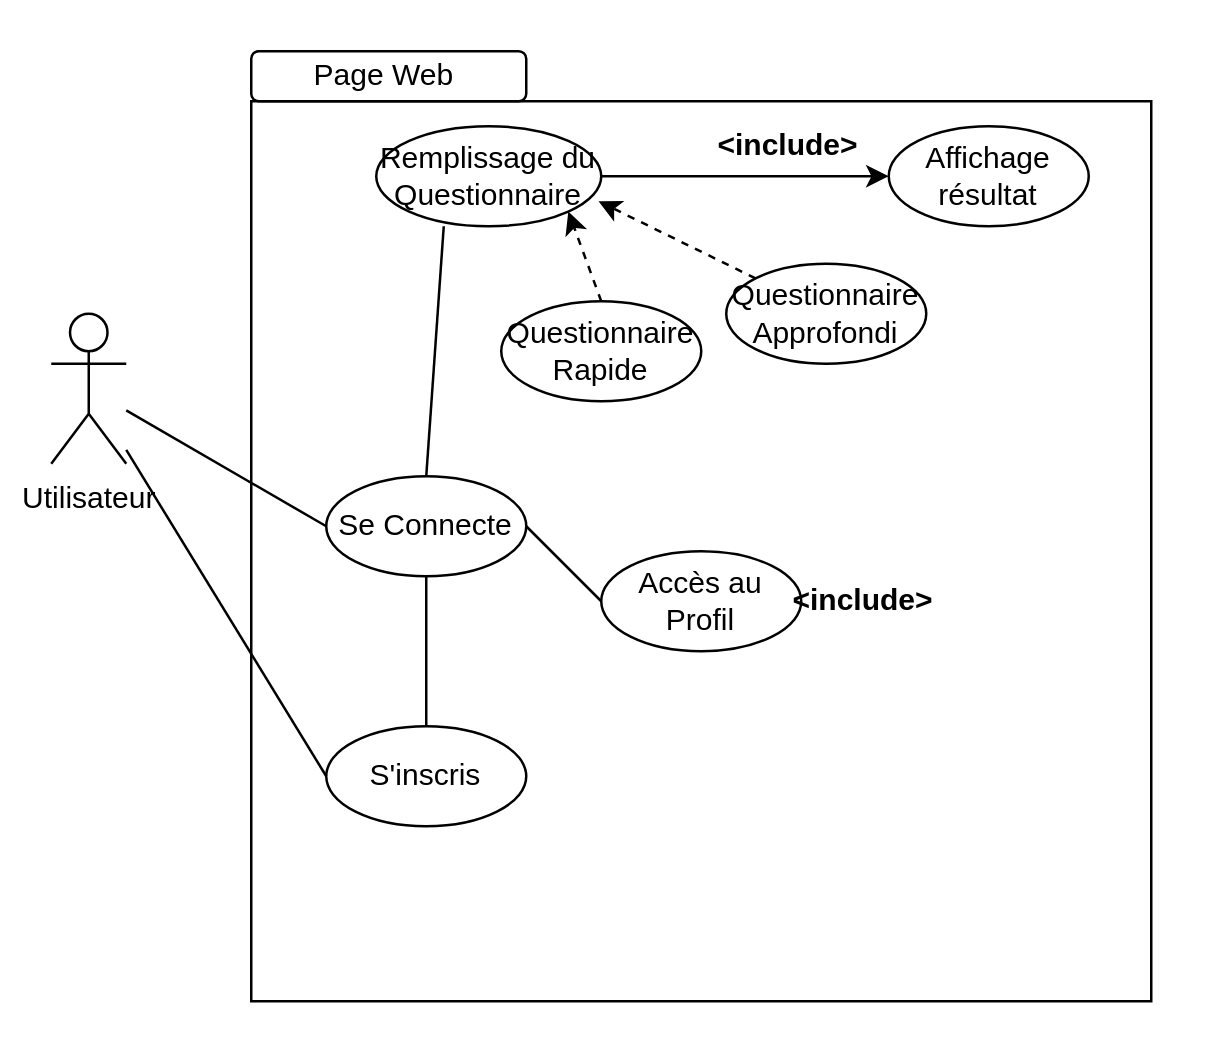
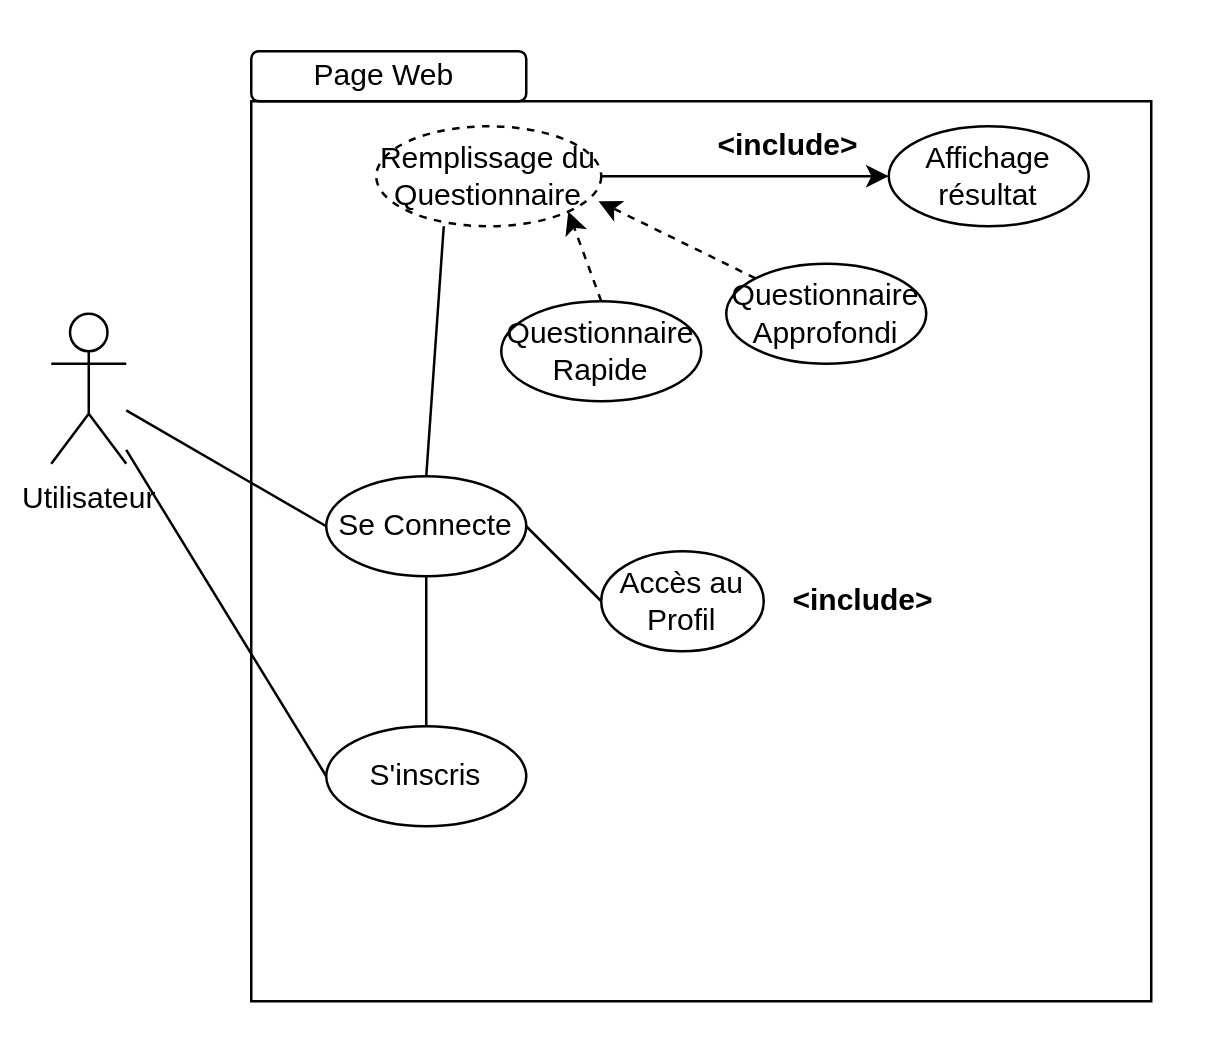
(489, 176) -> (489, 176)
(701, 601) -> (683, 601)
